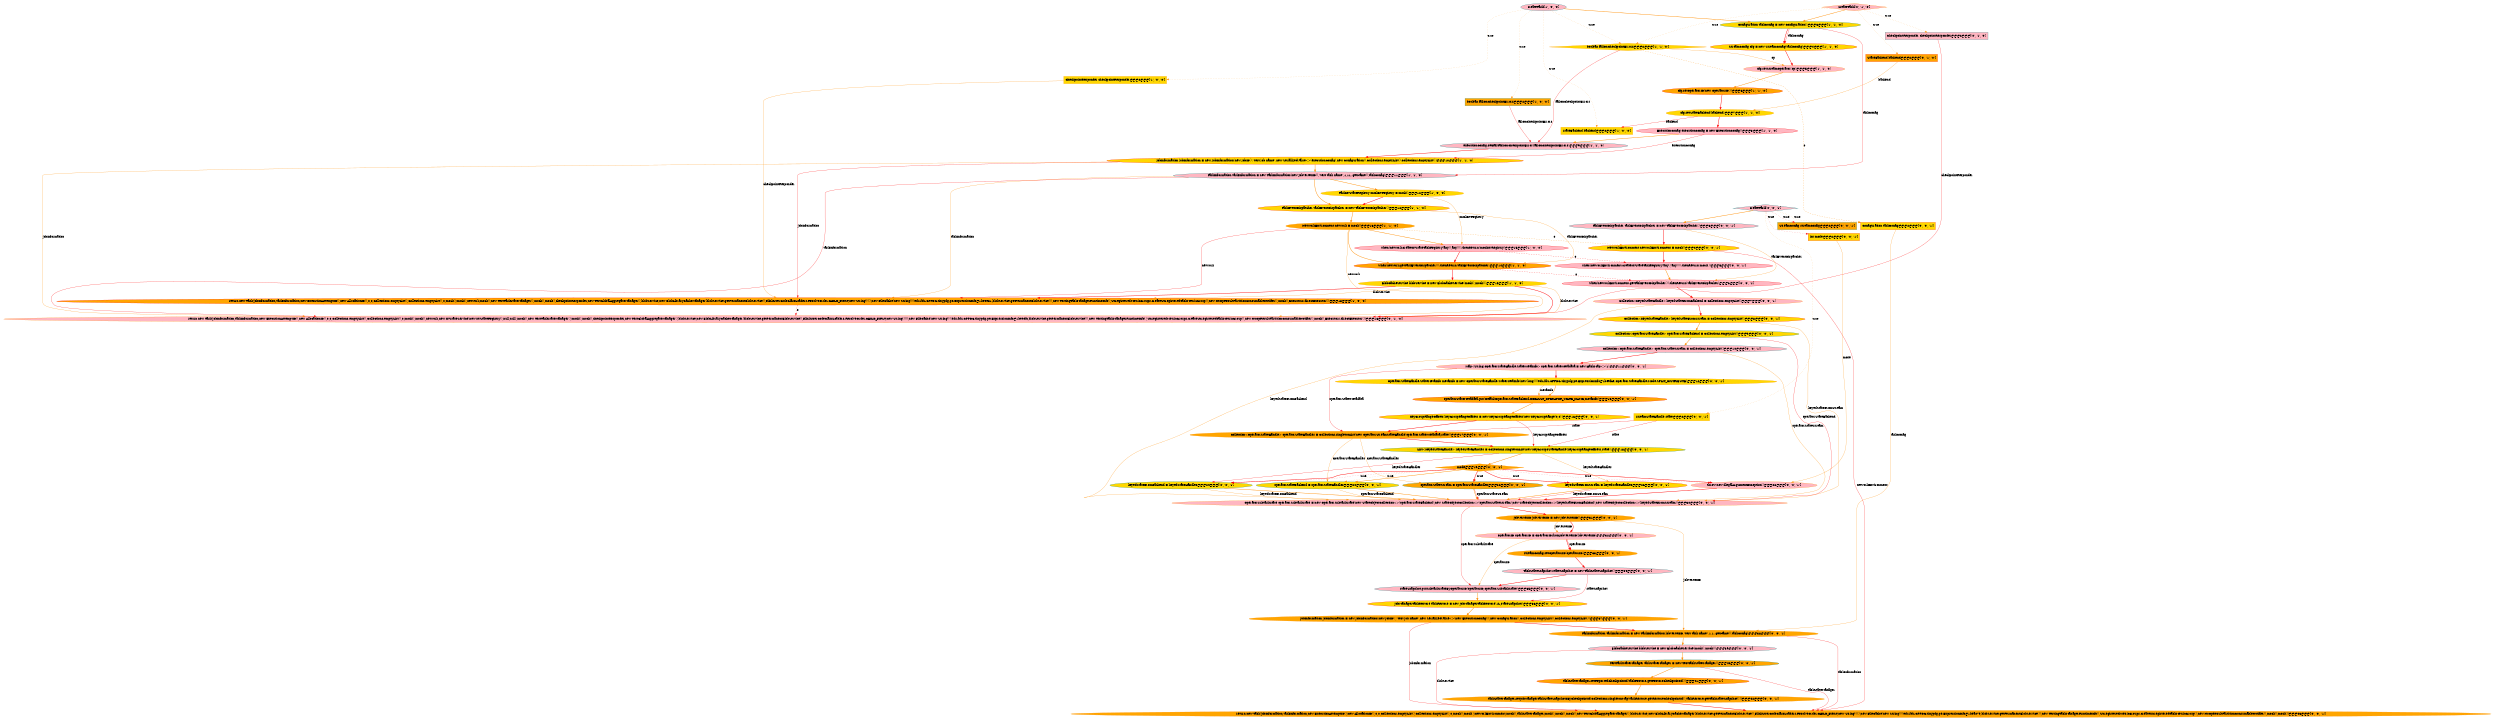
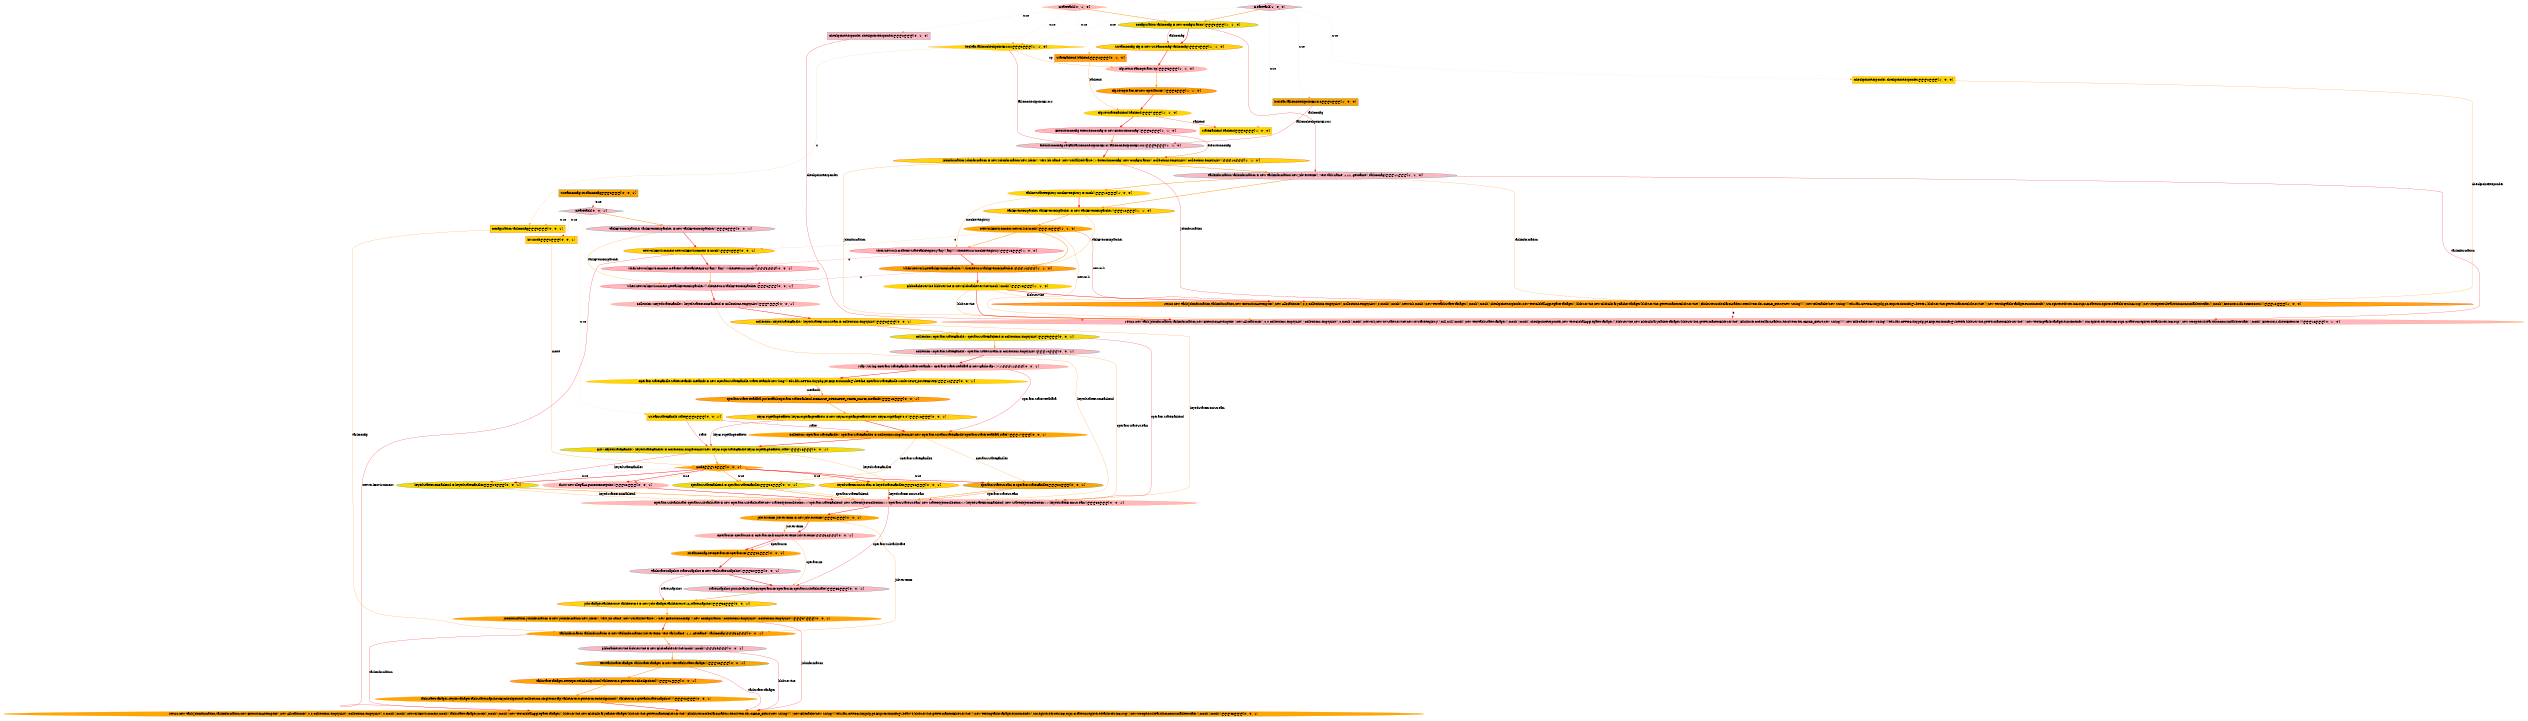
(1544, 7) -> (1270, 7)
(1781, 218) -> (595, 201)
(1844, 377) -> (552, 418)
